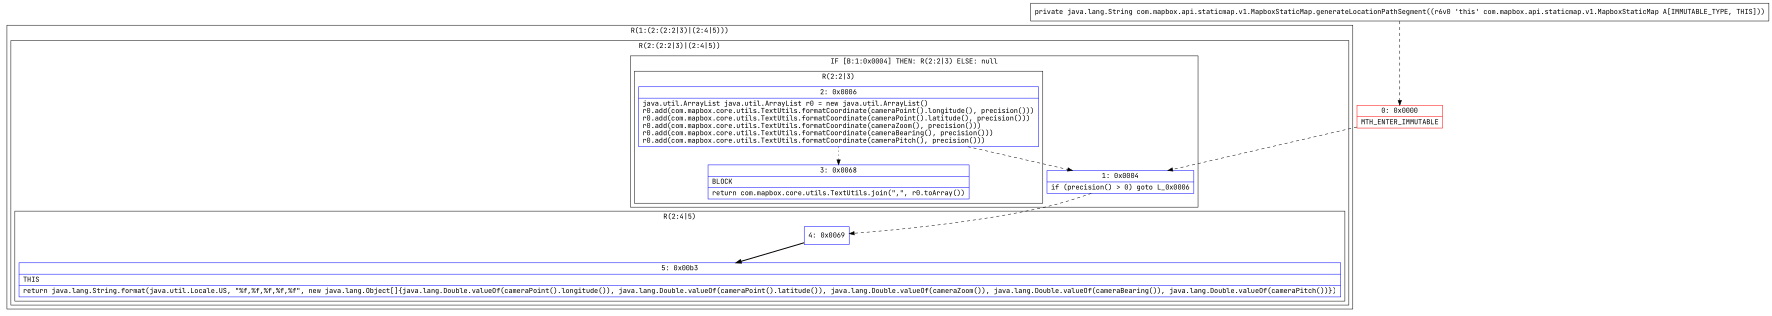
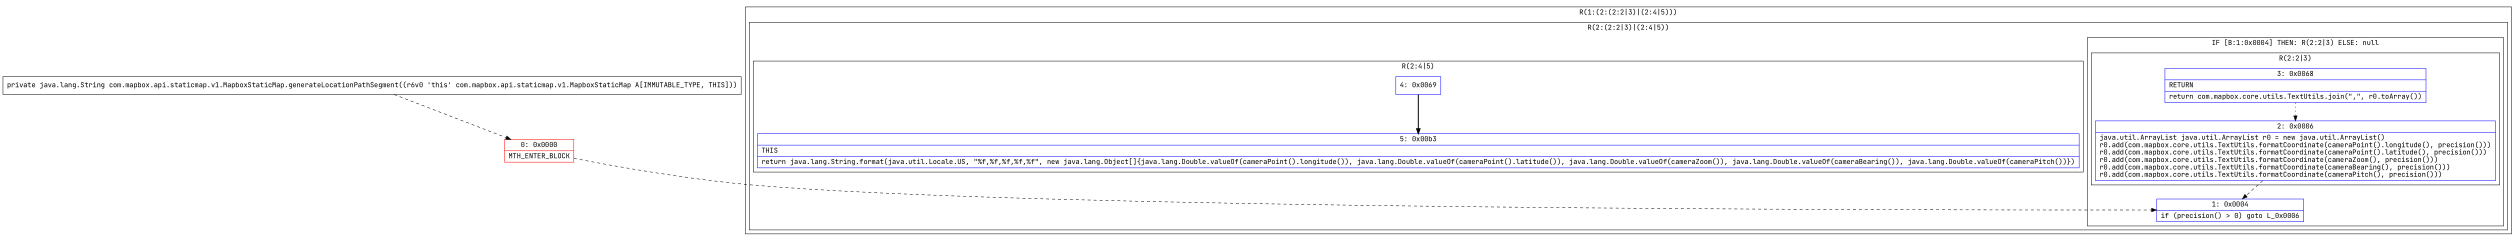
(1400, 122) -> (539, 156)
(839, 153) -> (2295, 109)
(722, 182) -> (2181, 85)
(974, 220) -> none
